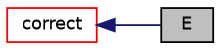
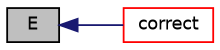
(138, 25) -> (100, 25)
